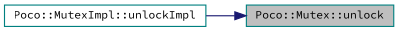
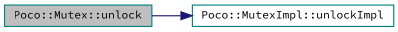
(220, 16) -> (166, 16)
